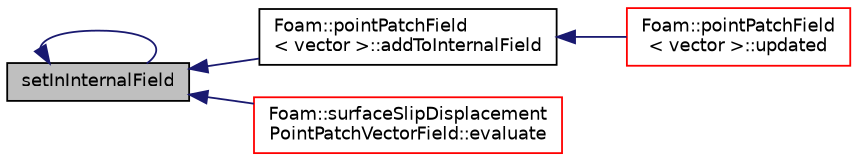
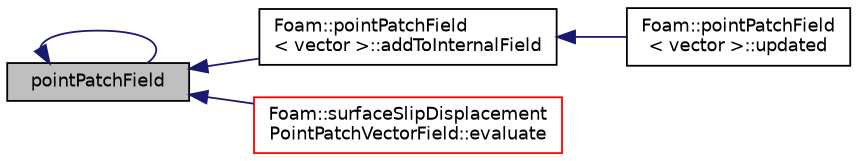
(739, 37) -> (739, 37)
(98, 82) -> (98, 82)
